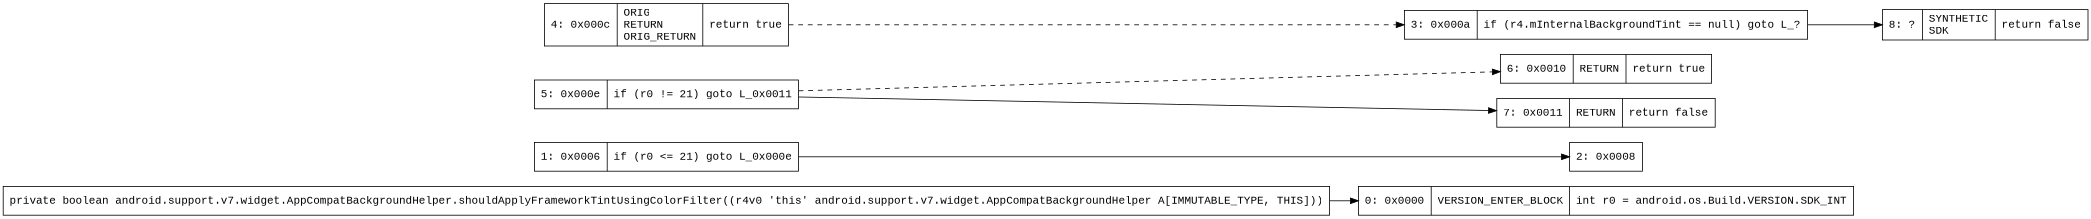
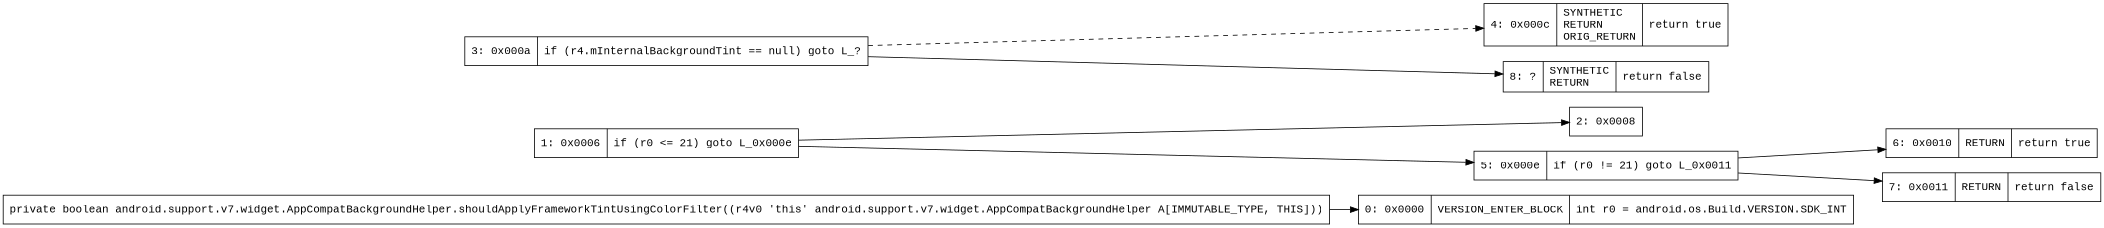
(637, 12) -> (1593, 12)
(1092, 25) -> (1172, 37)
(1939, 30) -> (1570, 82)
(1145, 81) -> (1808, 154)
none -> (1132, 154)
